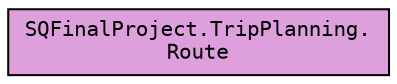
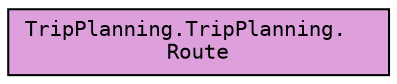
(199, 42) -> (199, 42)
